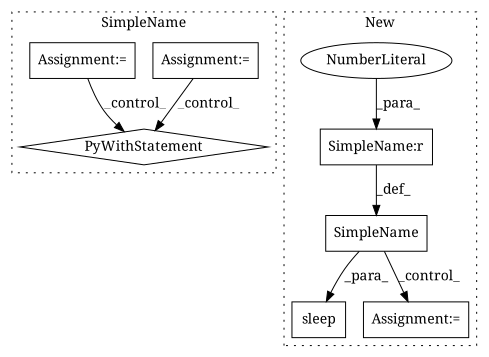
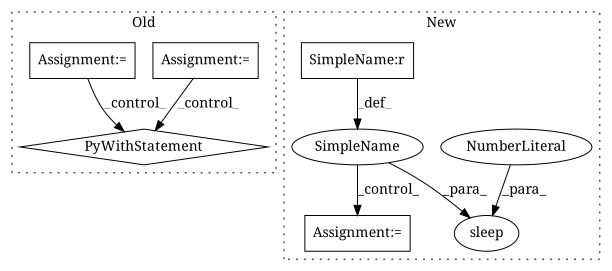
(144, 23) -> (144, 23)
(376, 99) -> (503, 186)
(376, 233) -> (358, 147)
(319, 320) -> (487, 233)
